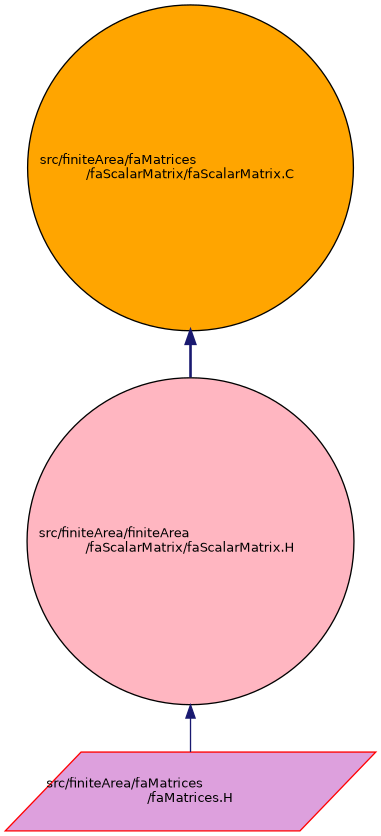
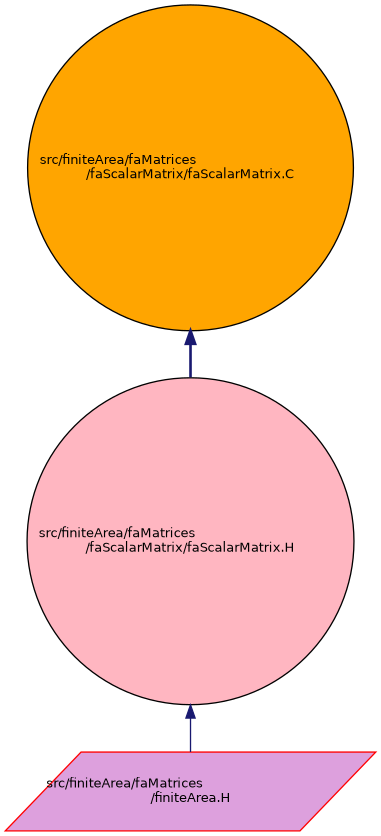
(191, 541) -> (191, 541)
(191, 791) -> (191, 791)
